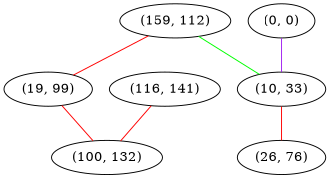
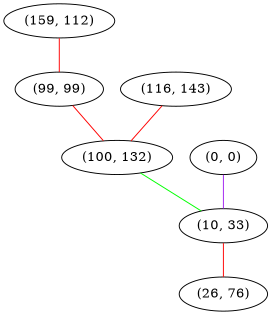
(229, 55) -> (171, 192)
(48, 89) -> (59, 89)
(165, 89) -> (176, 89)
